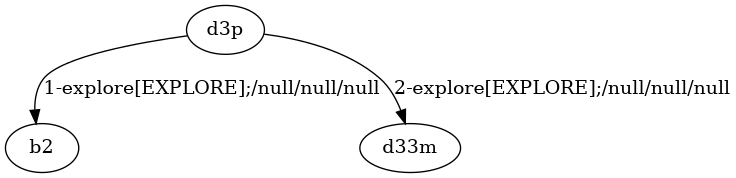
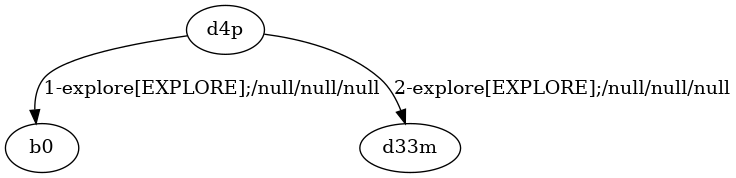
(225, 30) -> (225, 30)
(42, 148) -> (42, 148)
